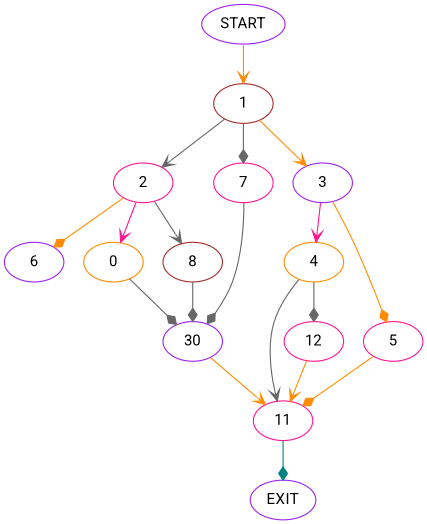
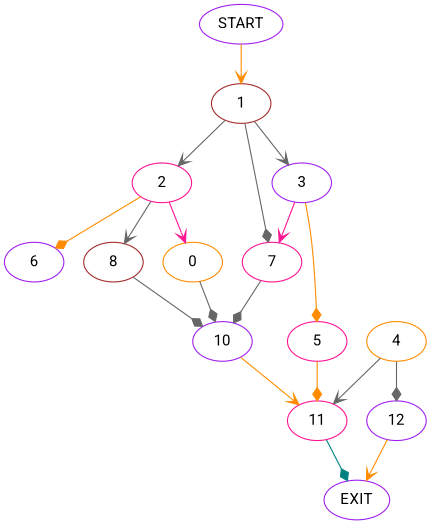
(279, 139) -> (268, 139)
(319, 217) -> (289, 217)
(193, 341) -> (222, 341)
(314, 341) -> (396, 421)
(301, 376) -> (379, 455)
